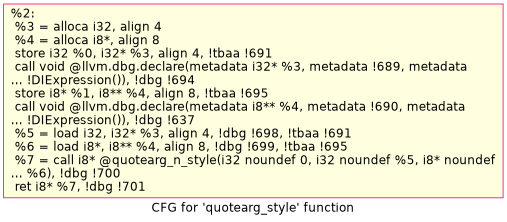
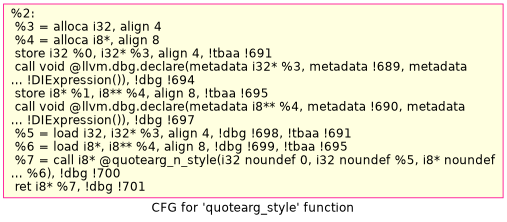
(103, 120) -> (103, 120)
